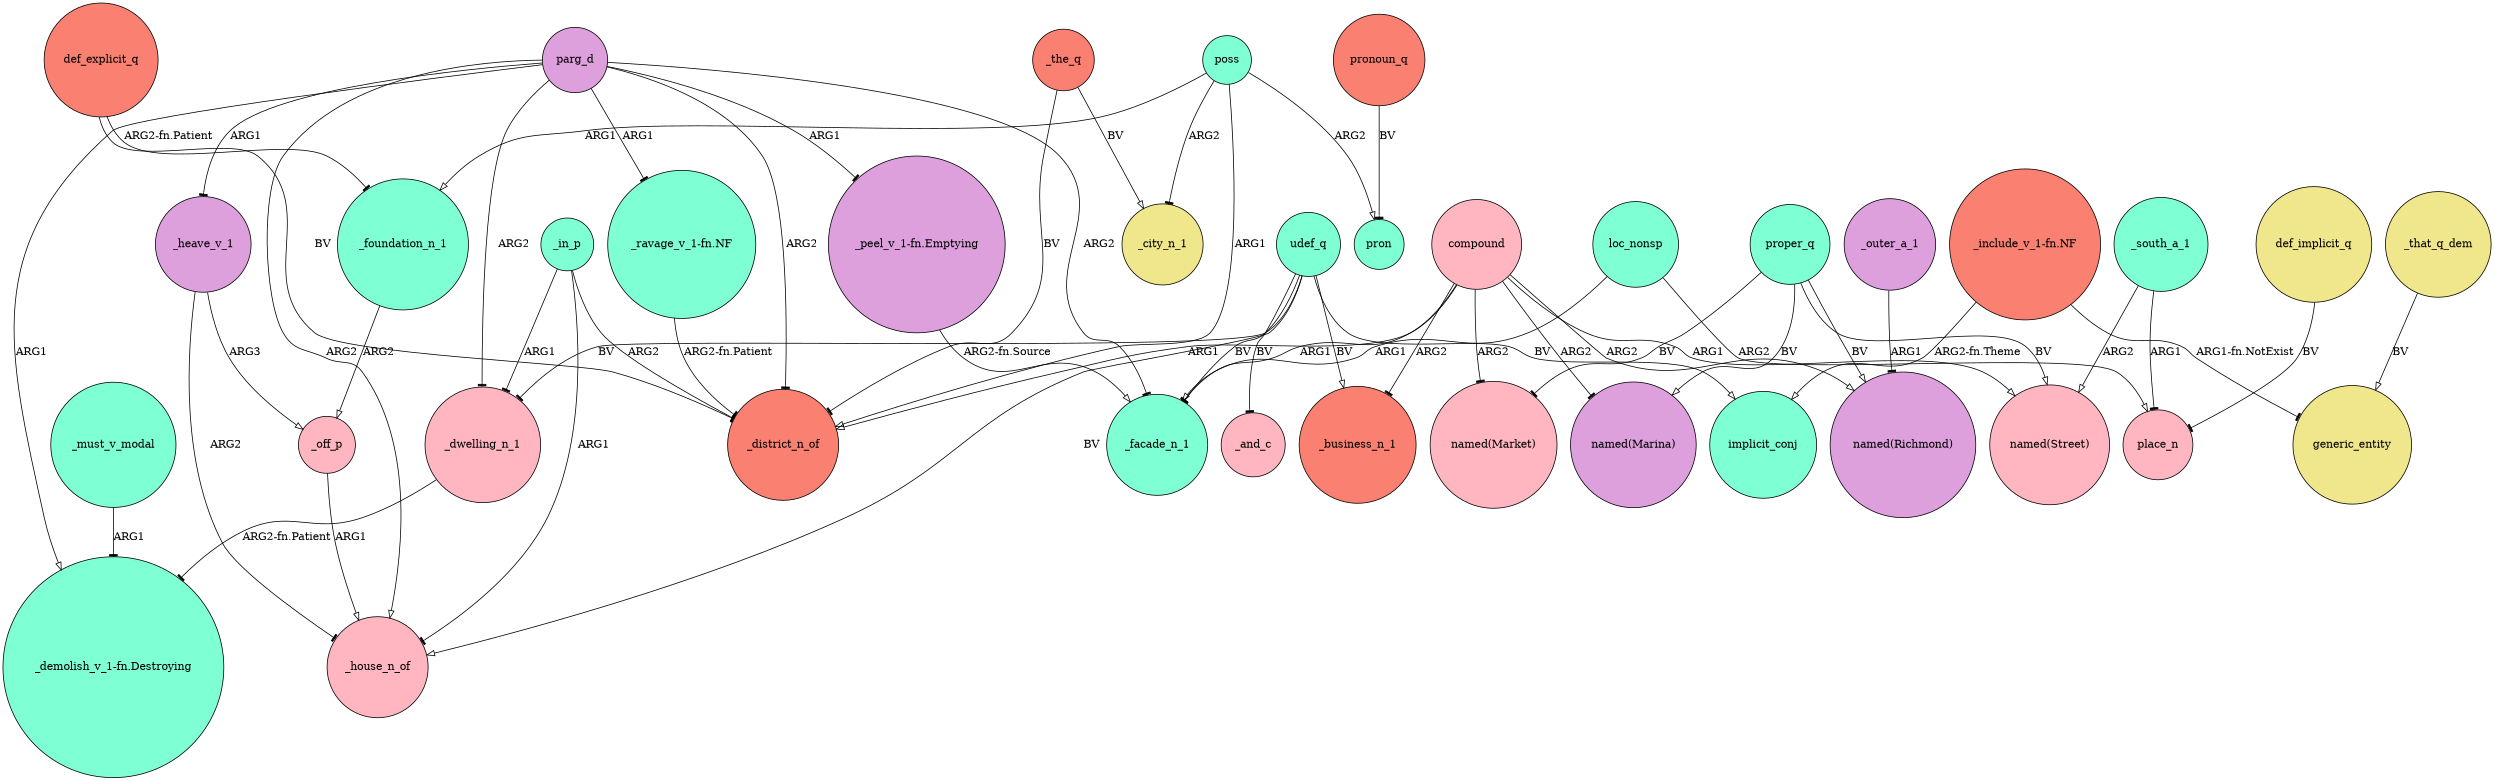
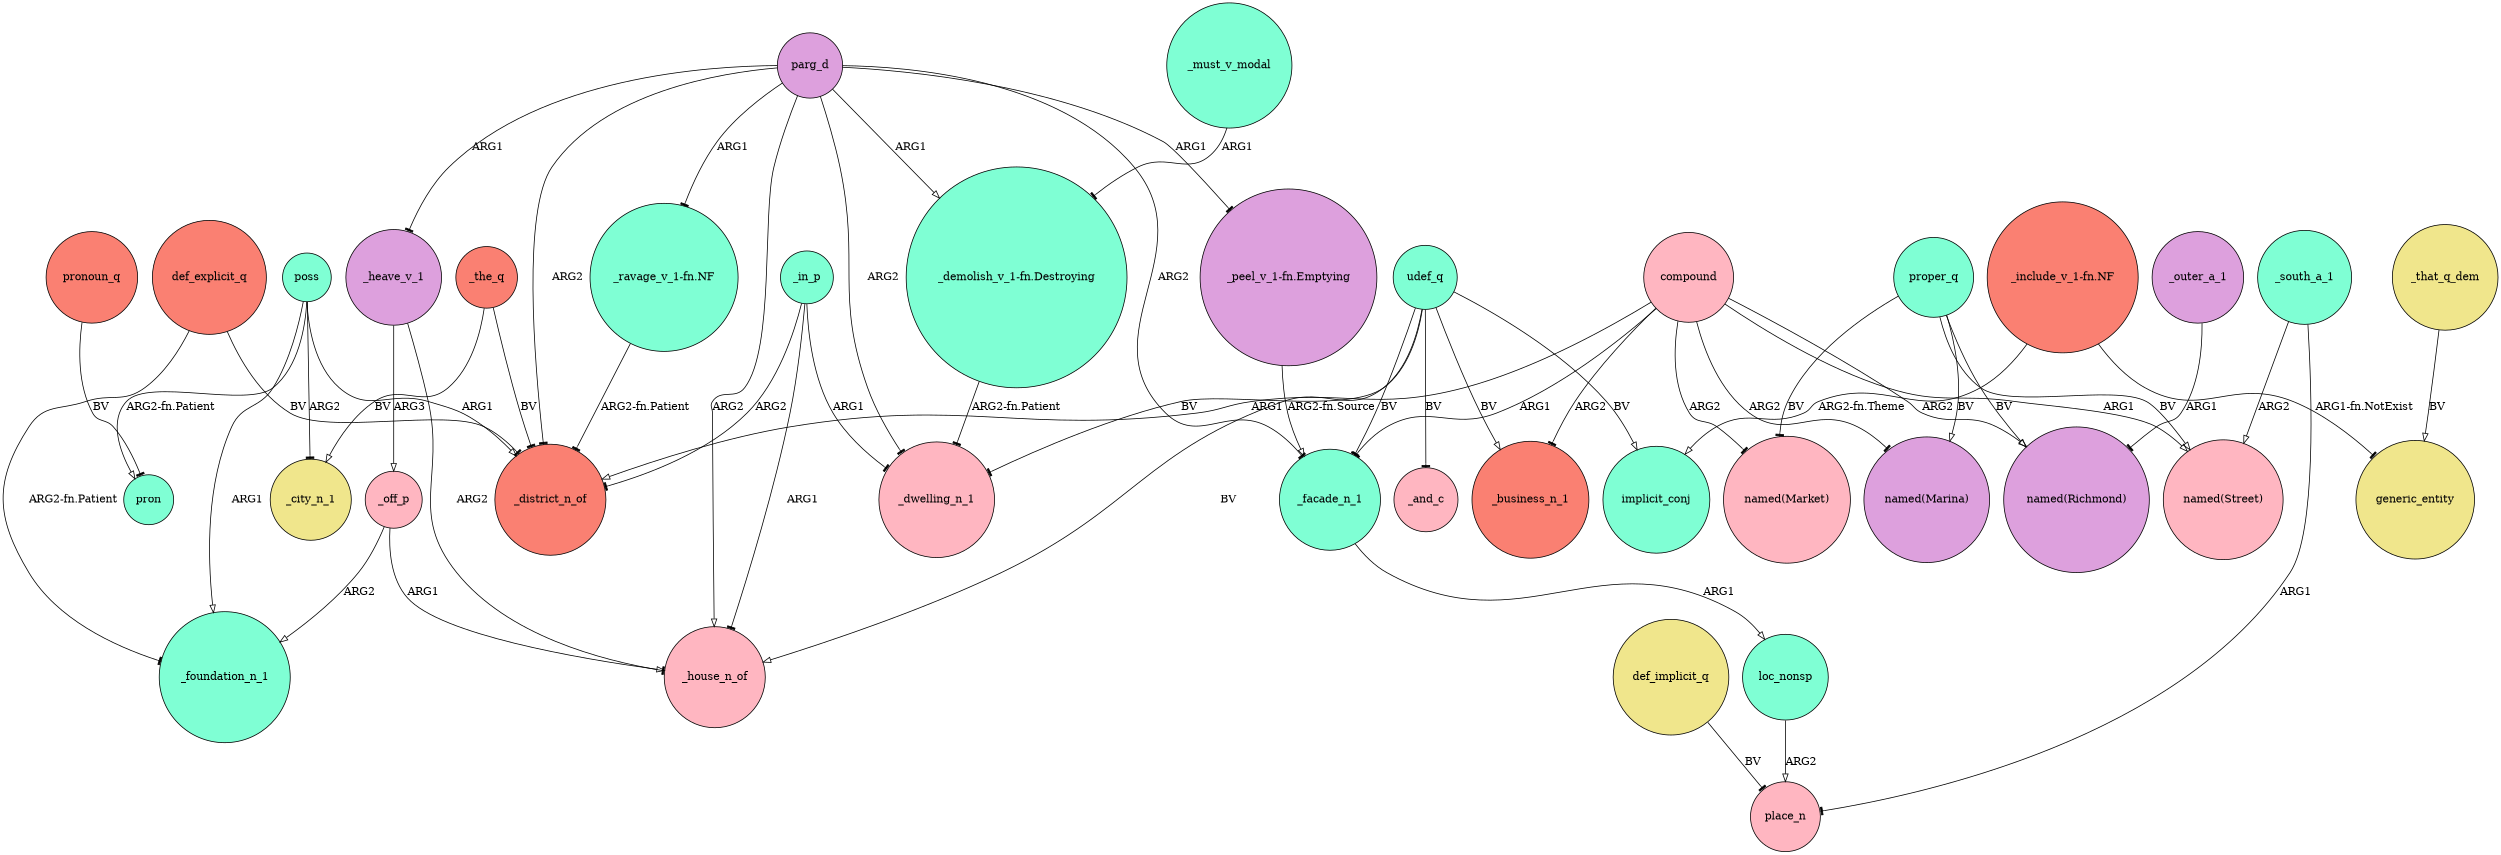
(1350, 136) -> (171, 407)
(1367, 351) -> (1556, 593)
(360, 358) -> (344, 589)
(306, 523) -> (968, 411)
